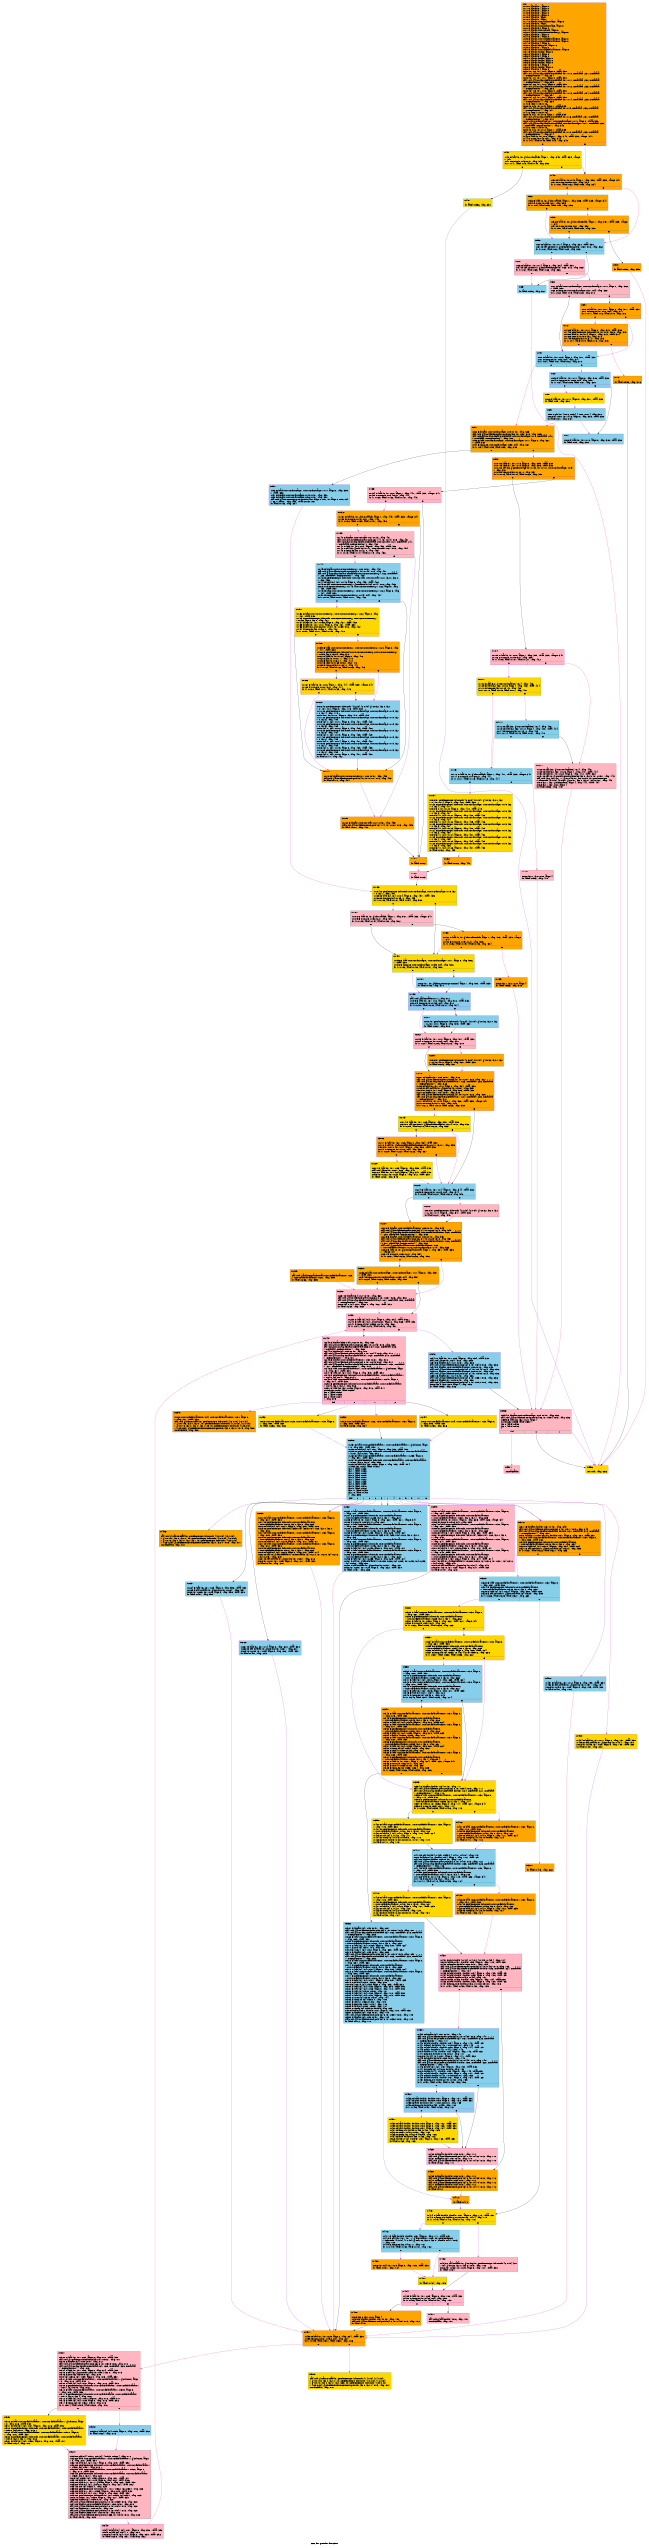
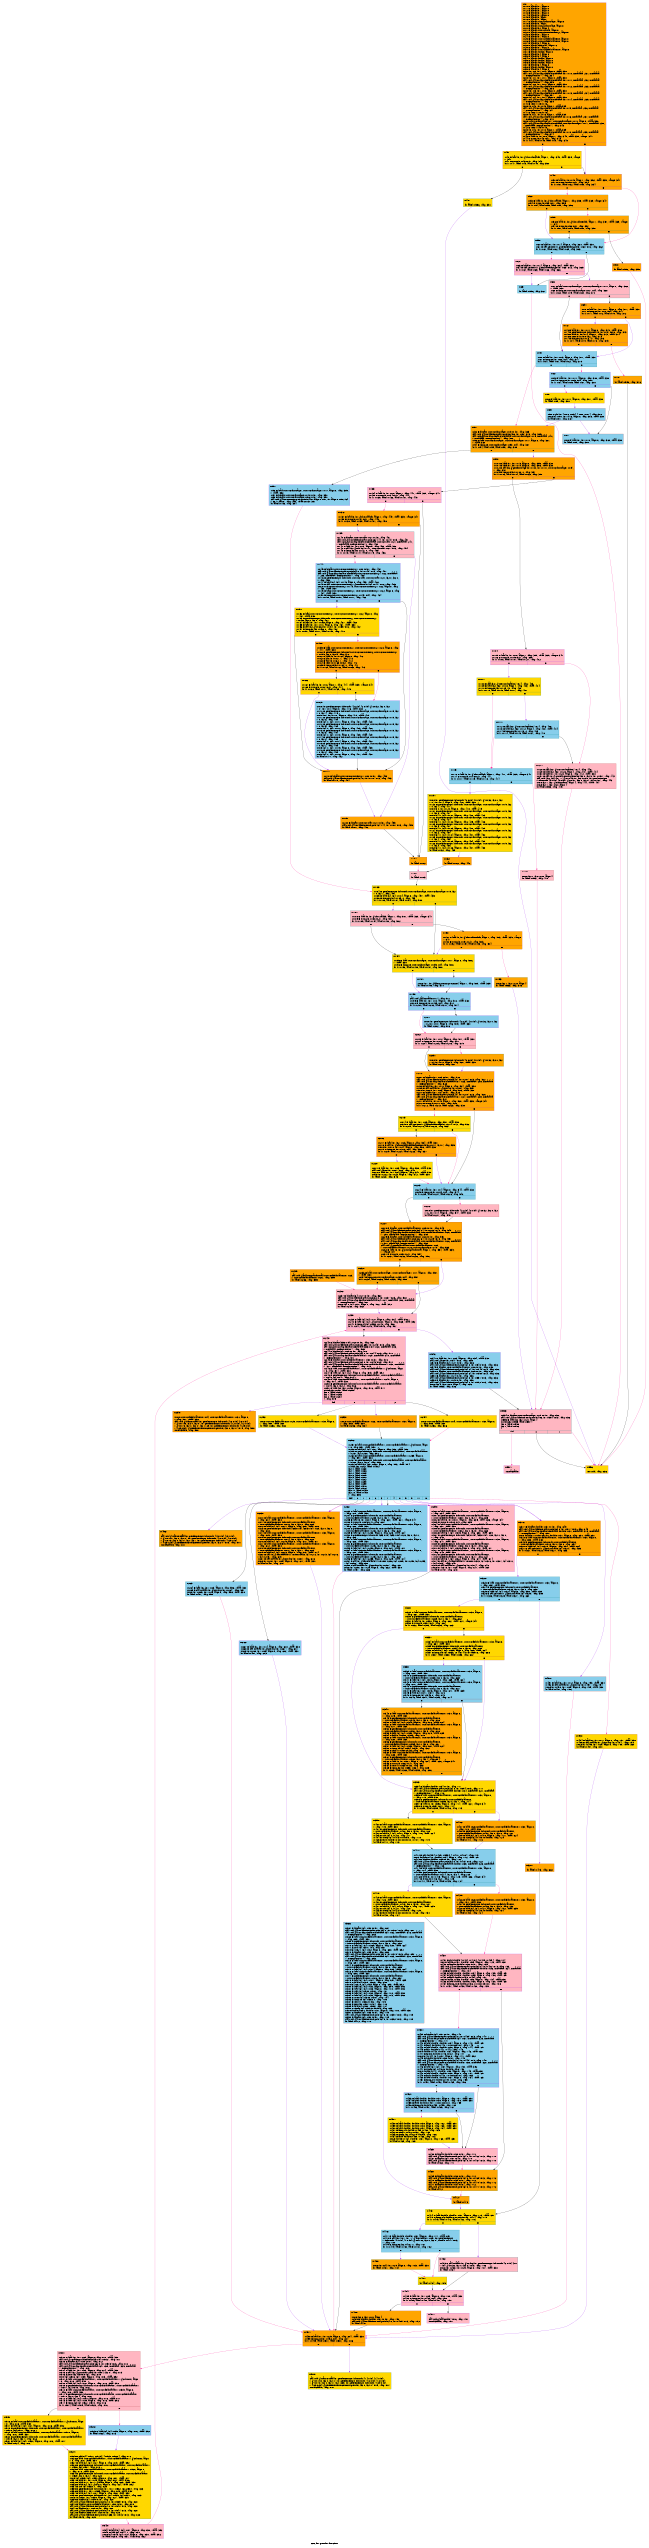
(368, 1842) -> none
(109, 2485) -> (109, 2485)
